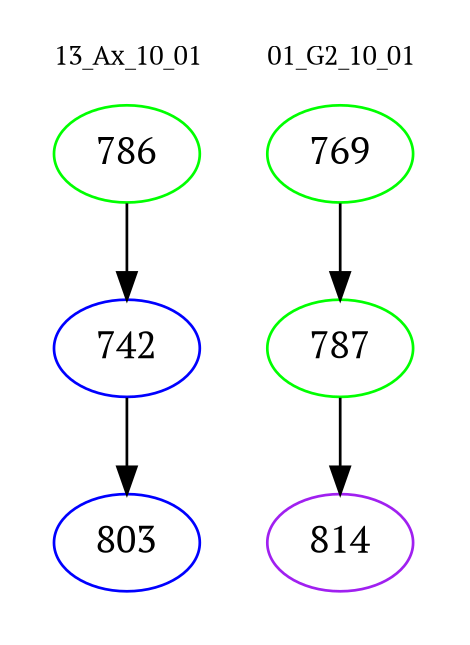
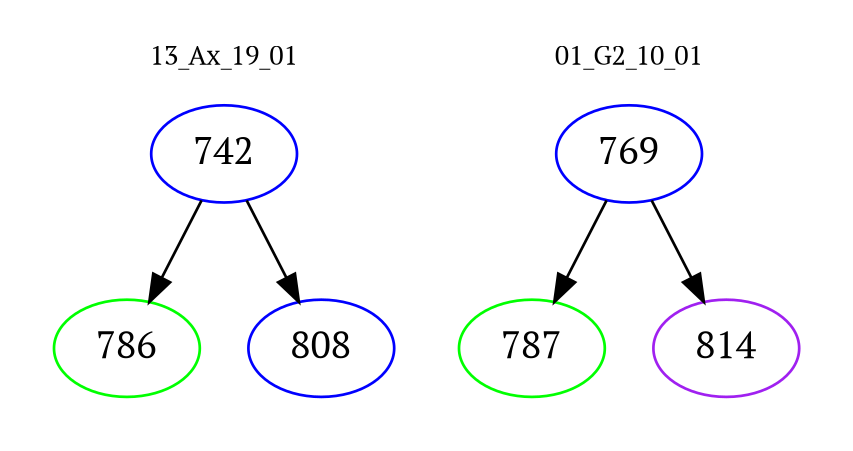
(128, 58) -> (224, 58)
(340, 154) -> (629, 154)
(127, 238) -> (182, 239)
(340, 432) -> (671, 239)
(127, 543) -> (321, 348)
